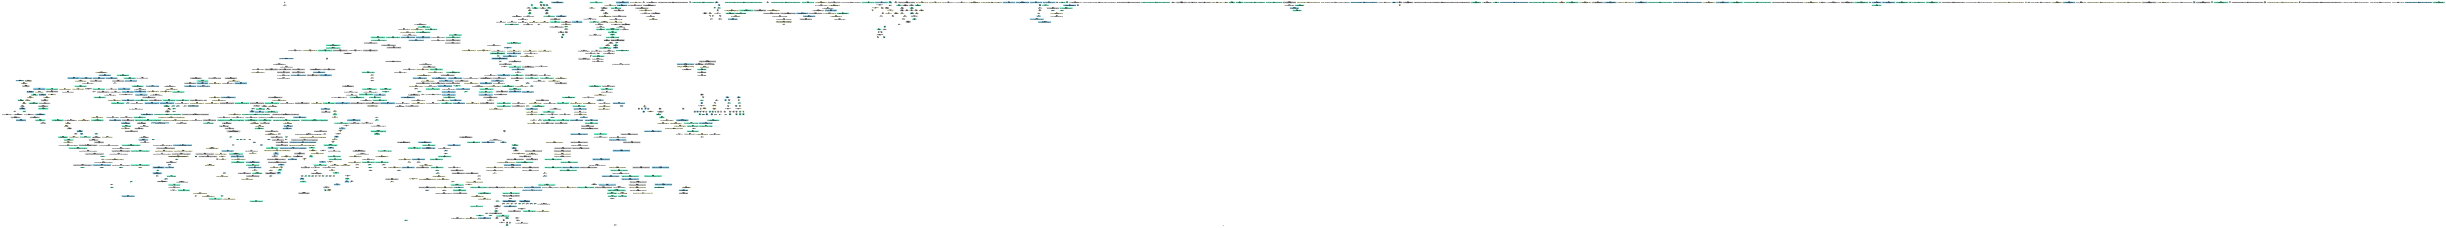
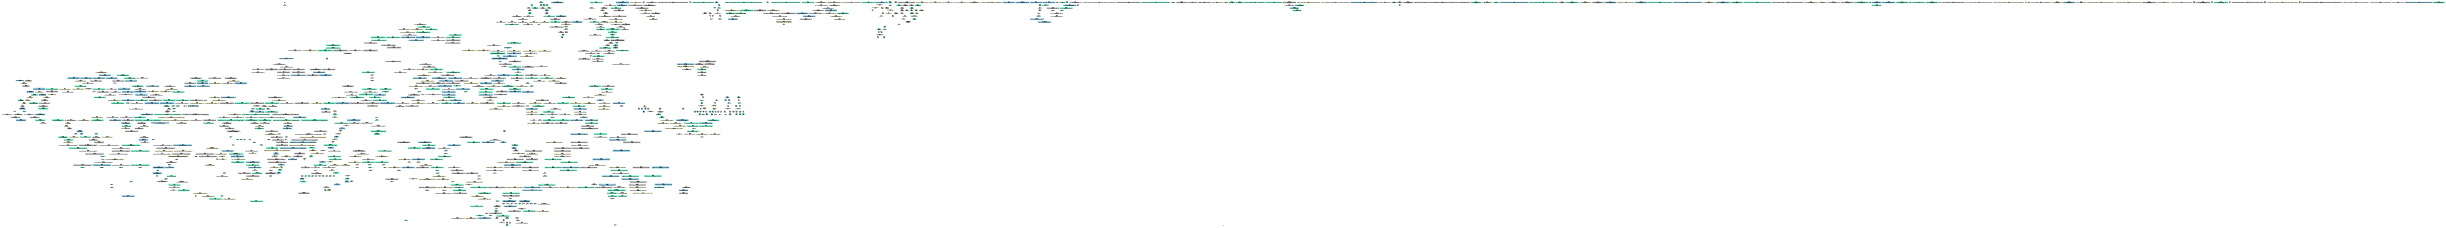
(504, 106) -> (504, 106)
